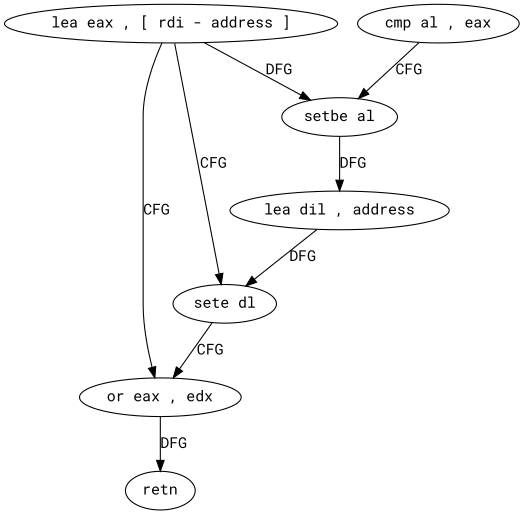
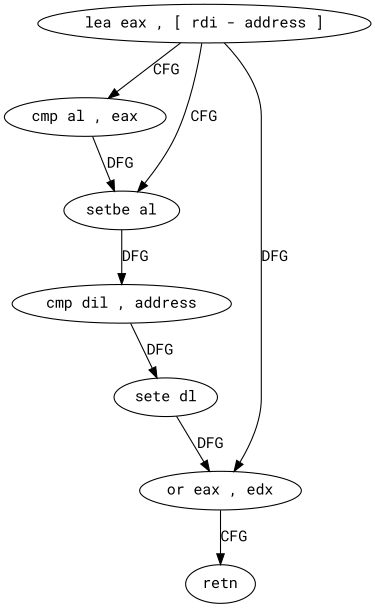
(279, 70) -> (204, 117)
(409, 70) -> (120, 164)
(197, 159) -> (149, 67)
(157, 210) -> (275, 257)
(340, 210) -> (122, 304)
(210, 351) -> (210, 444)
(174, 444) -> (234, 537)
